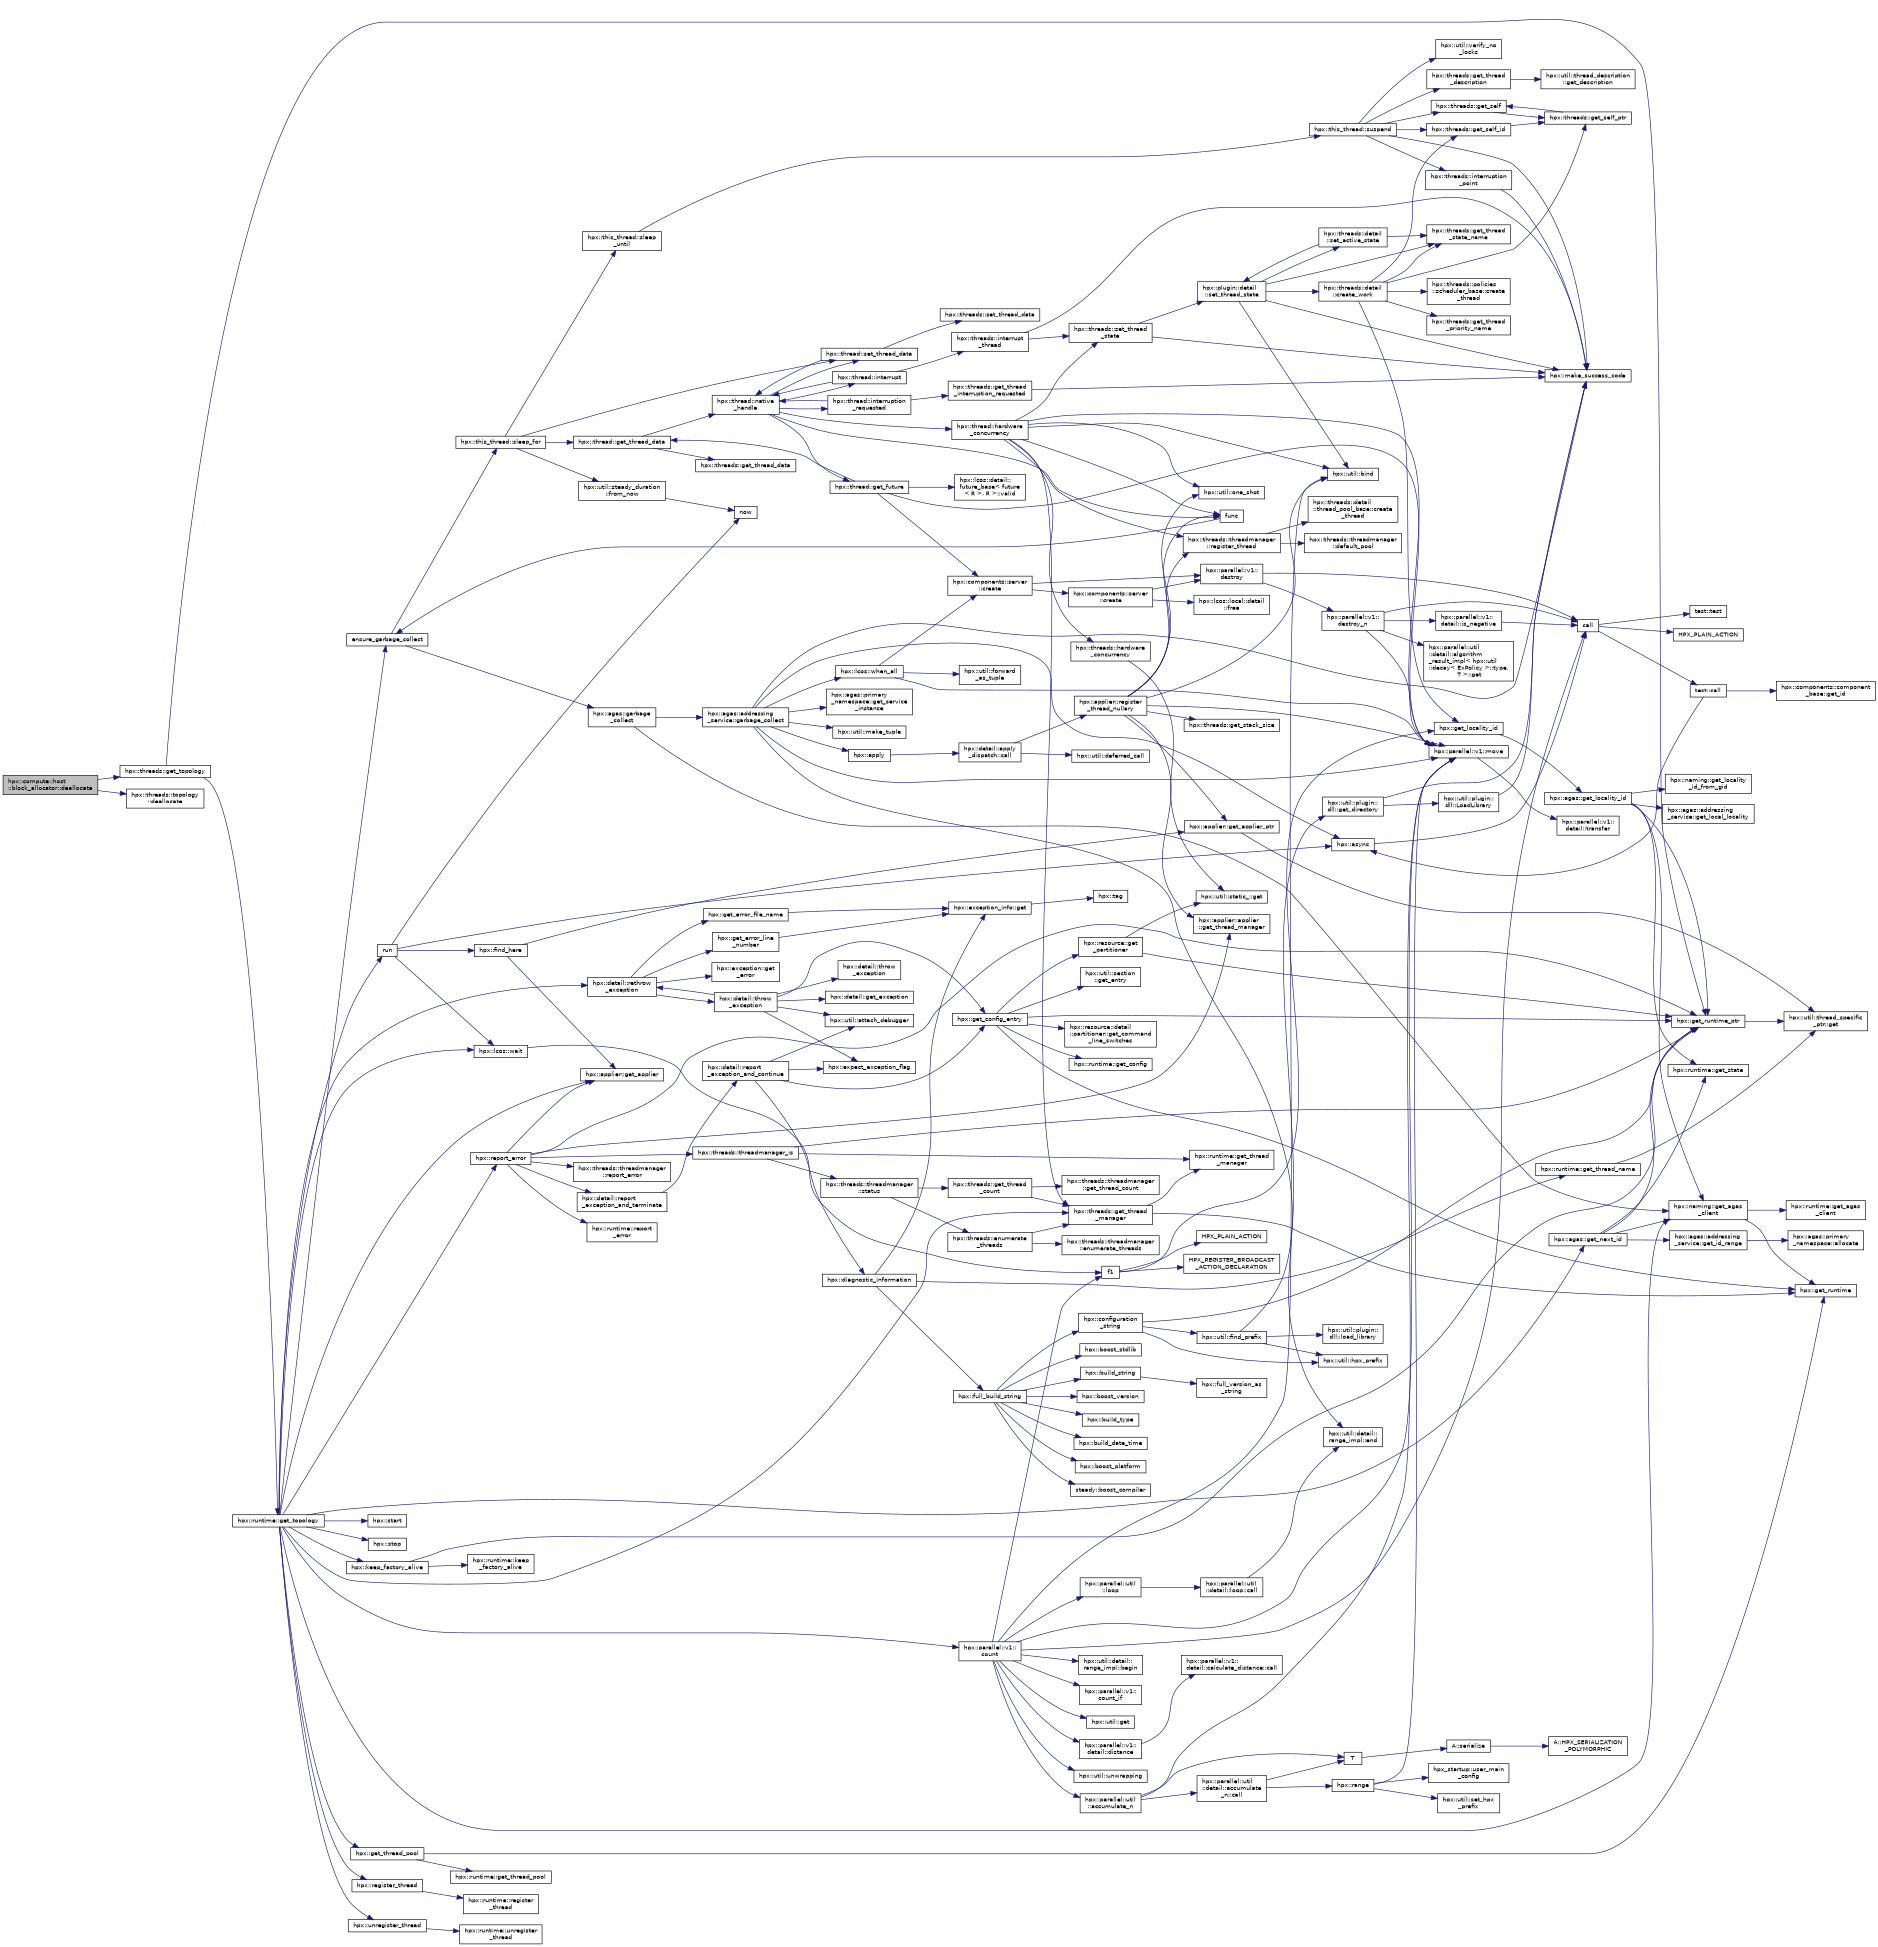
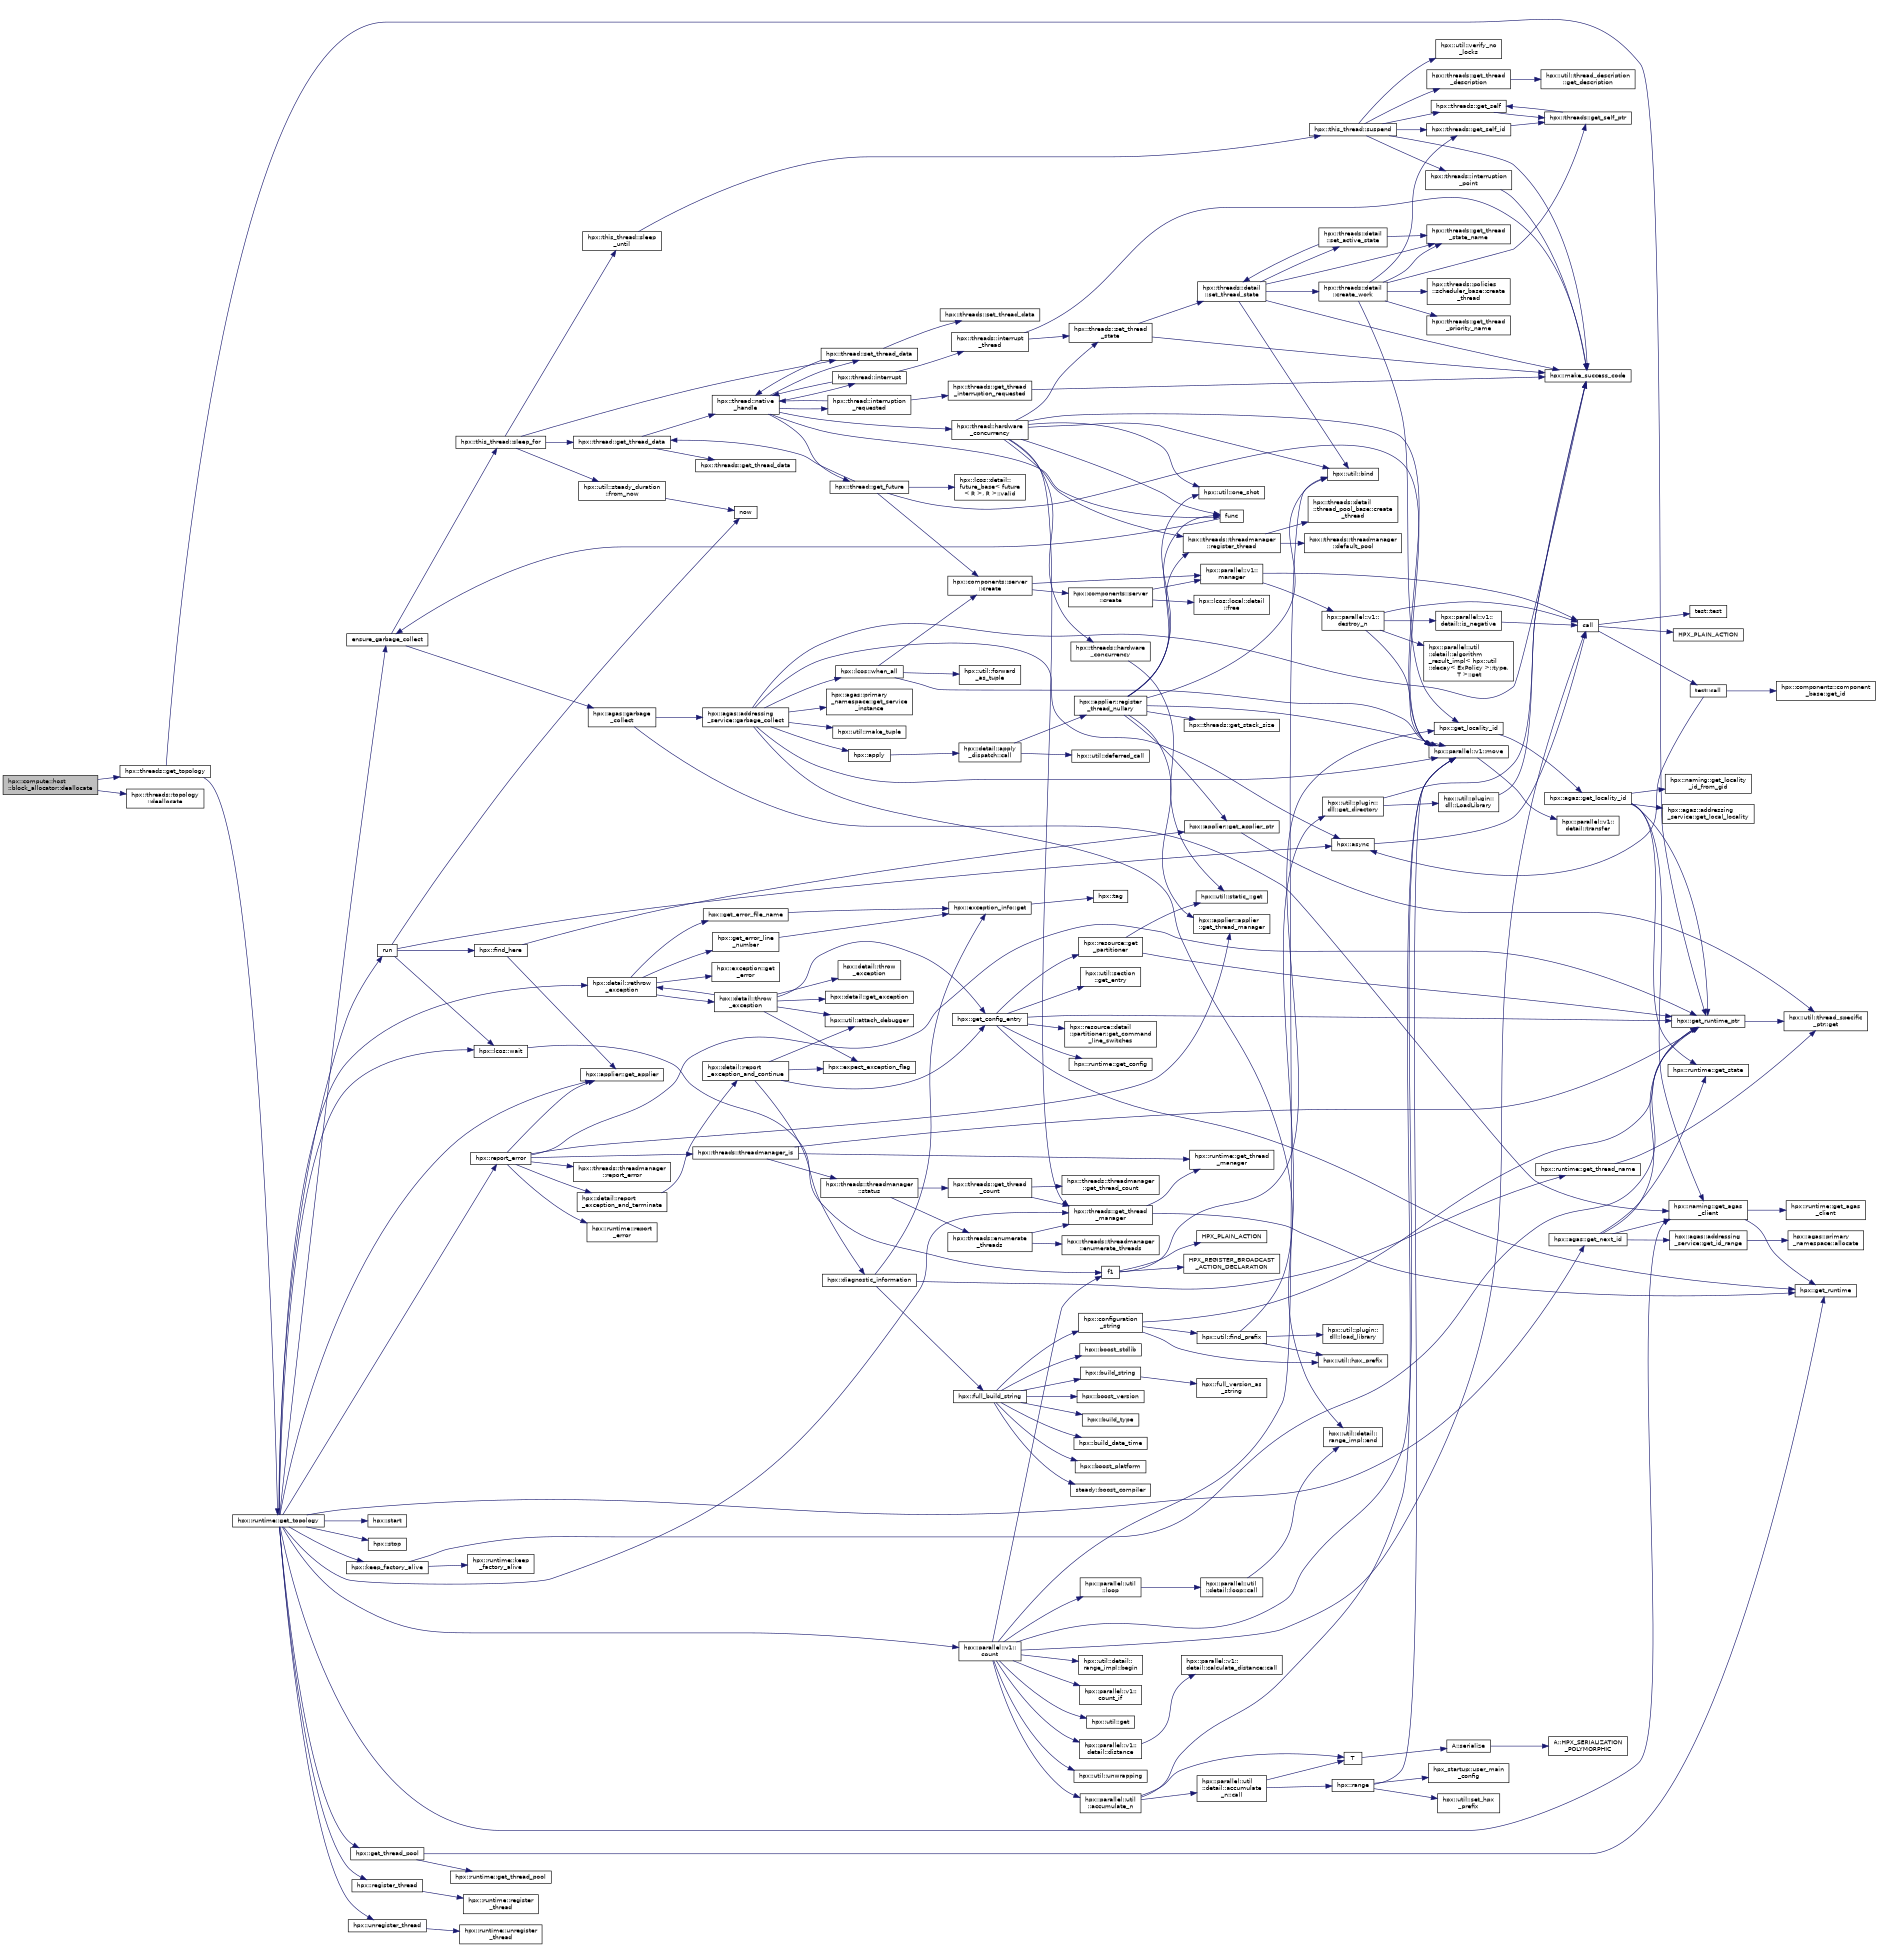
(1232, 292) -> (1232, 292)
(1232, 574) -> (1232, 574)
